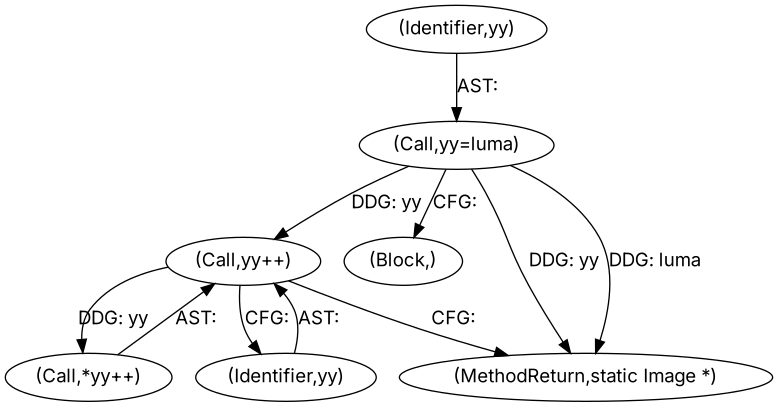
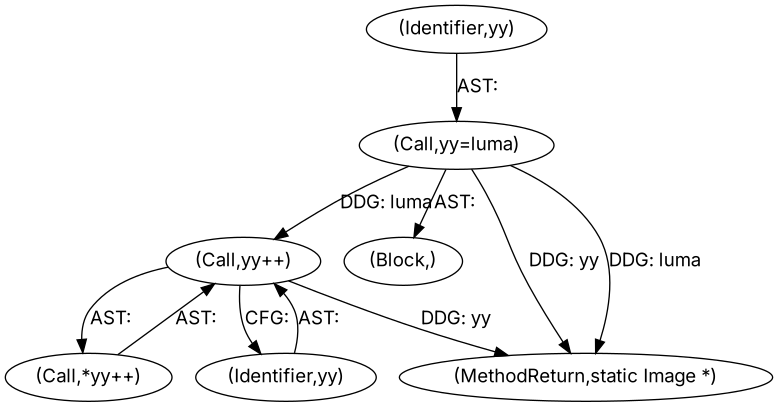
(387, 203) -> (387, 203)
(457, 203) -> (457, 203)
(113, 319) -> (113, 319)
(456, 319) -> (456, 319)
